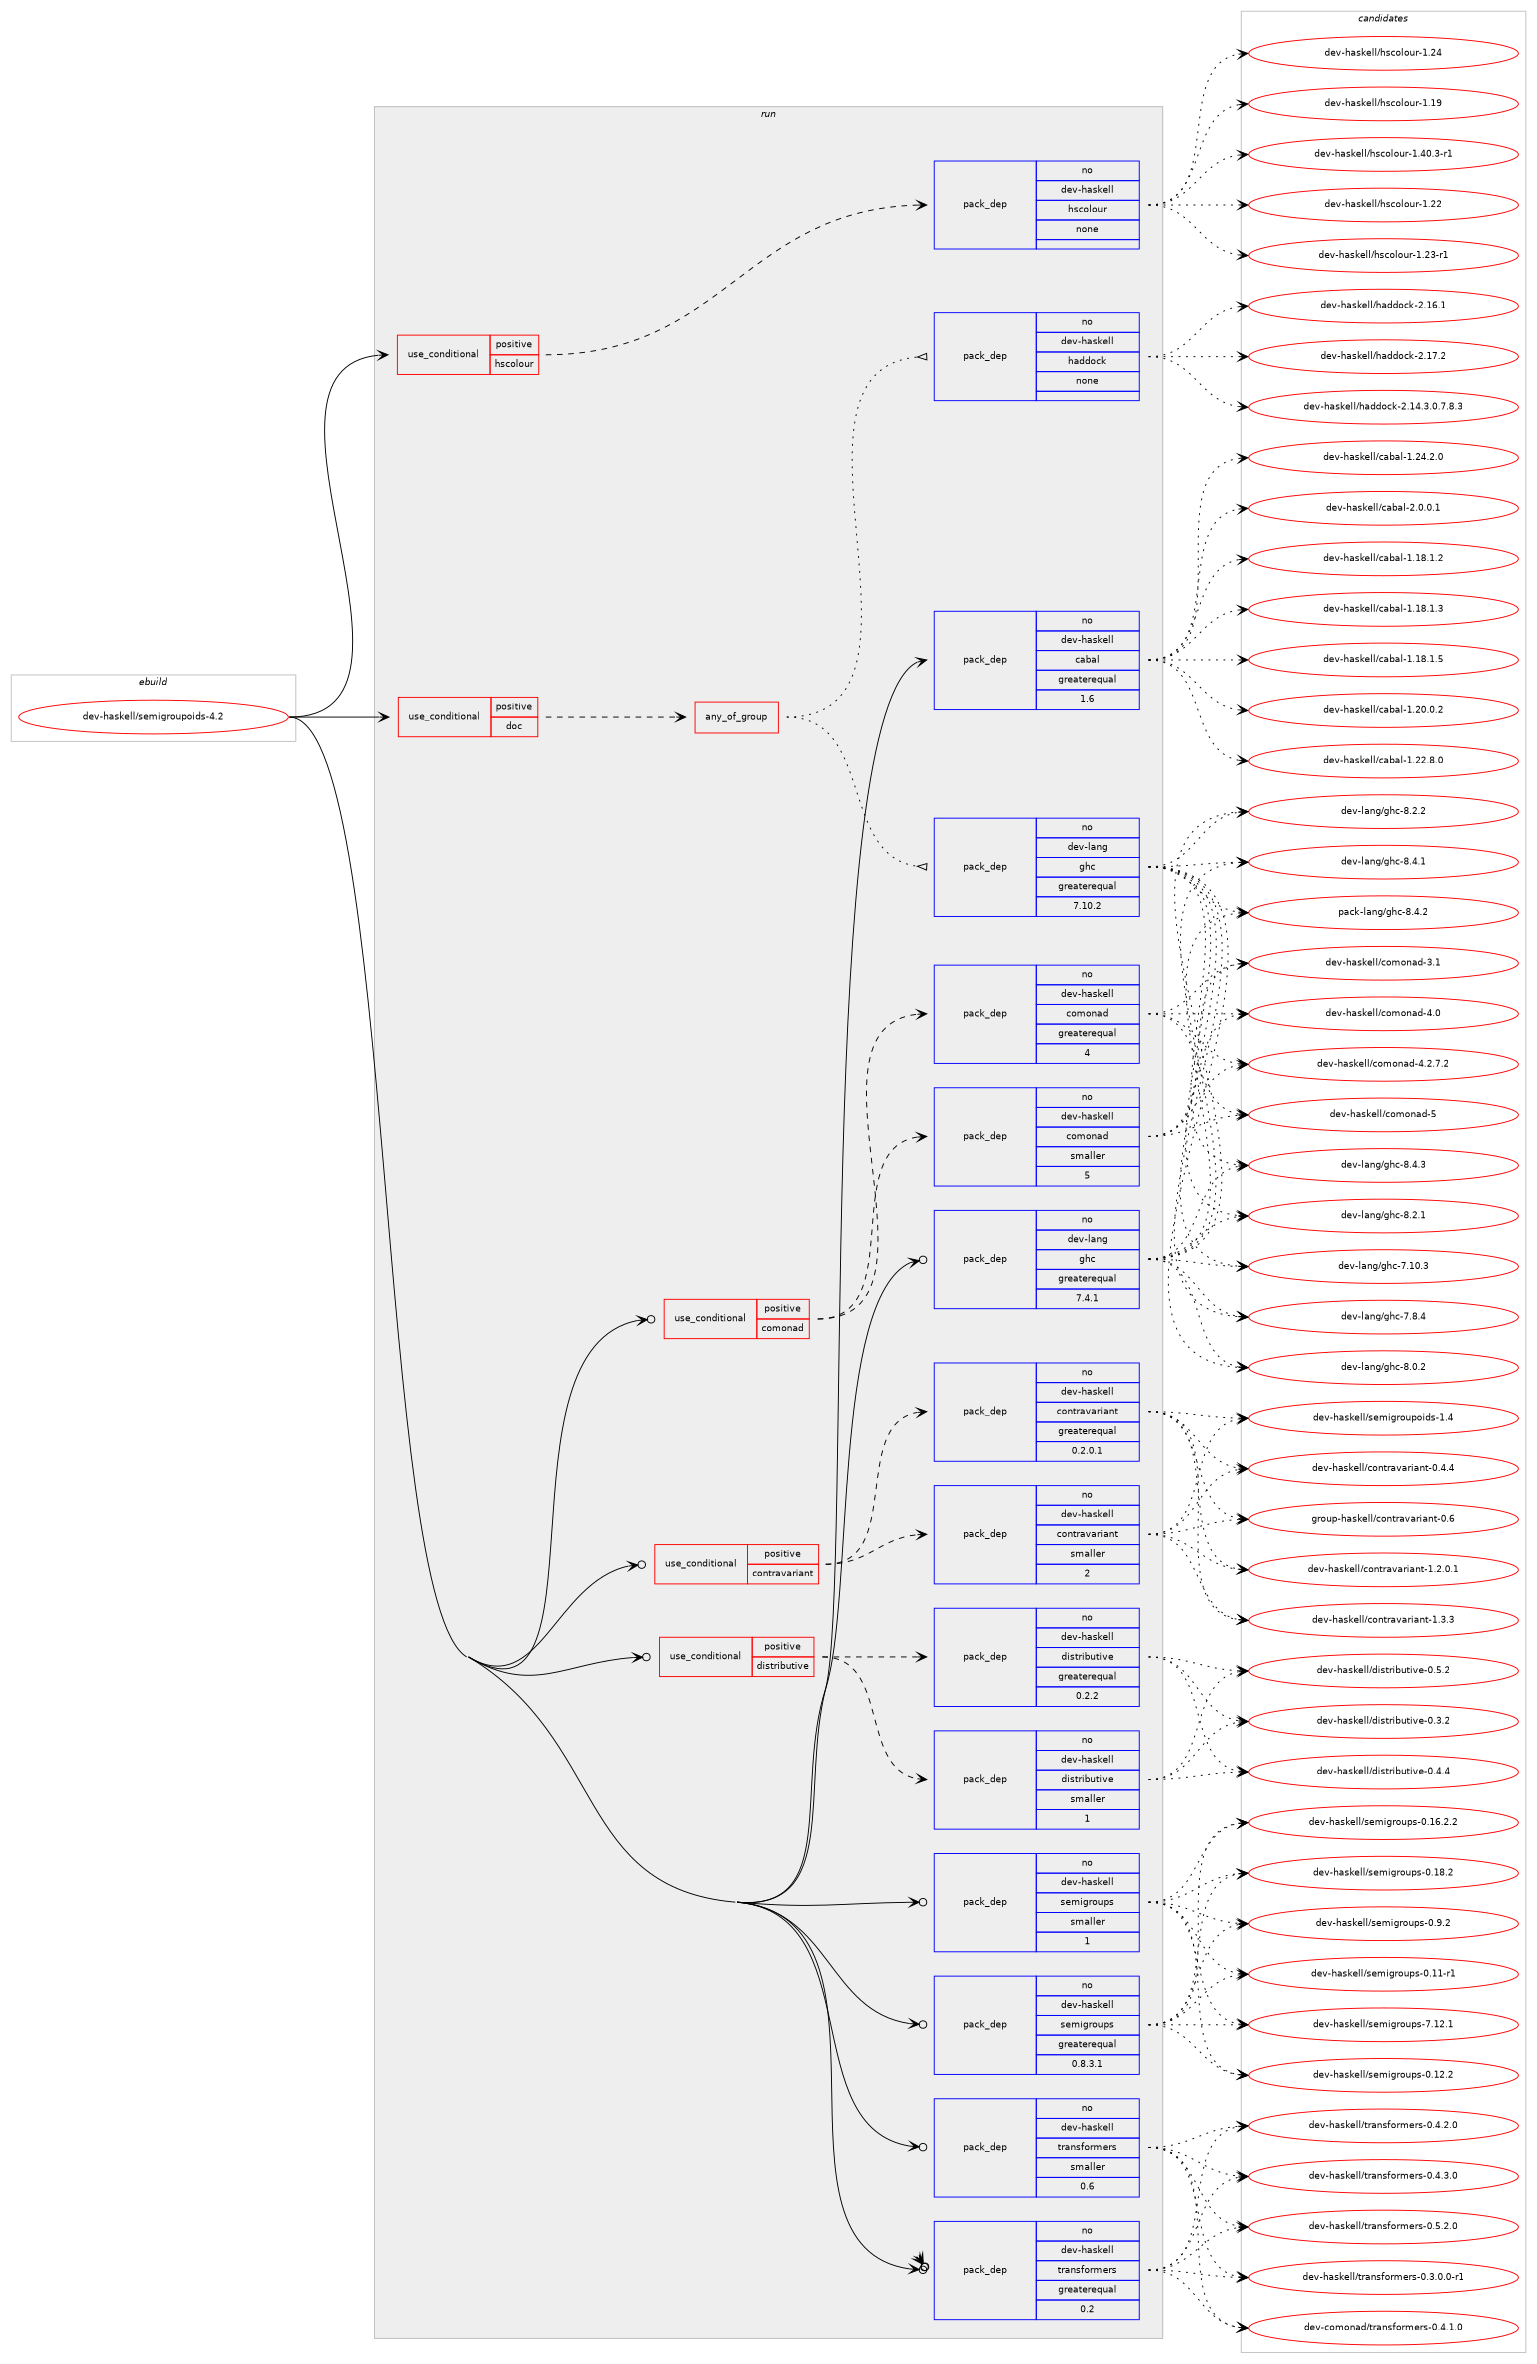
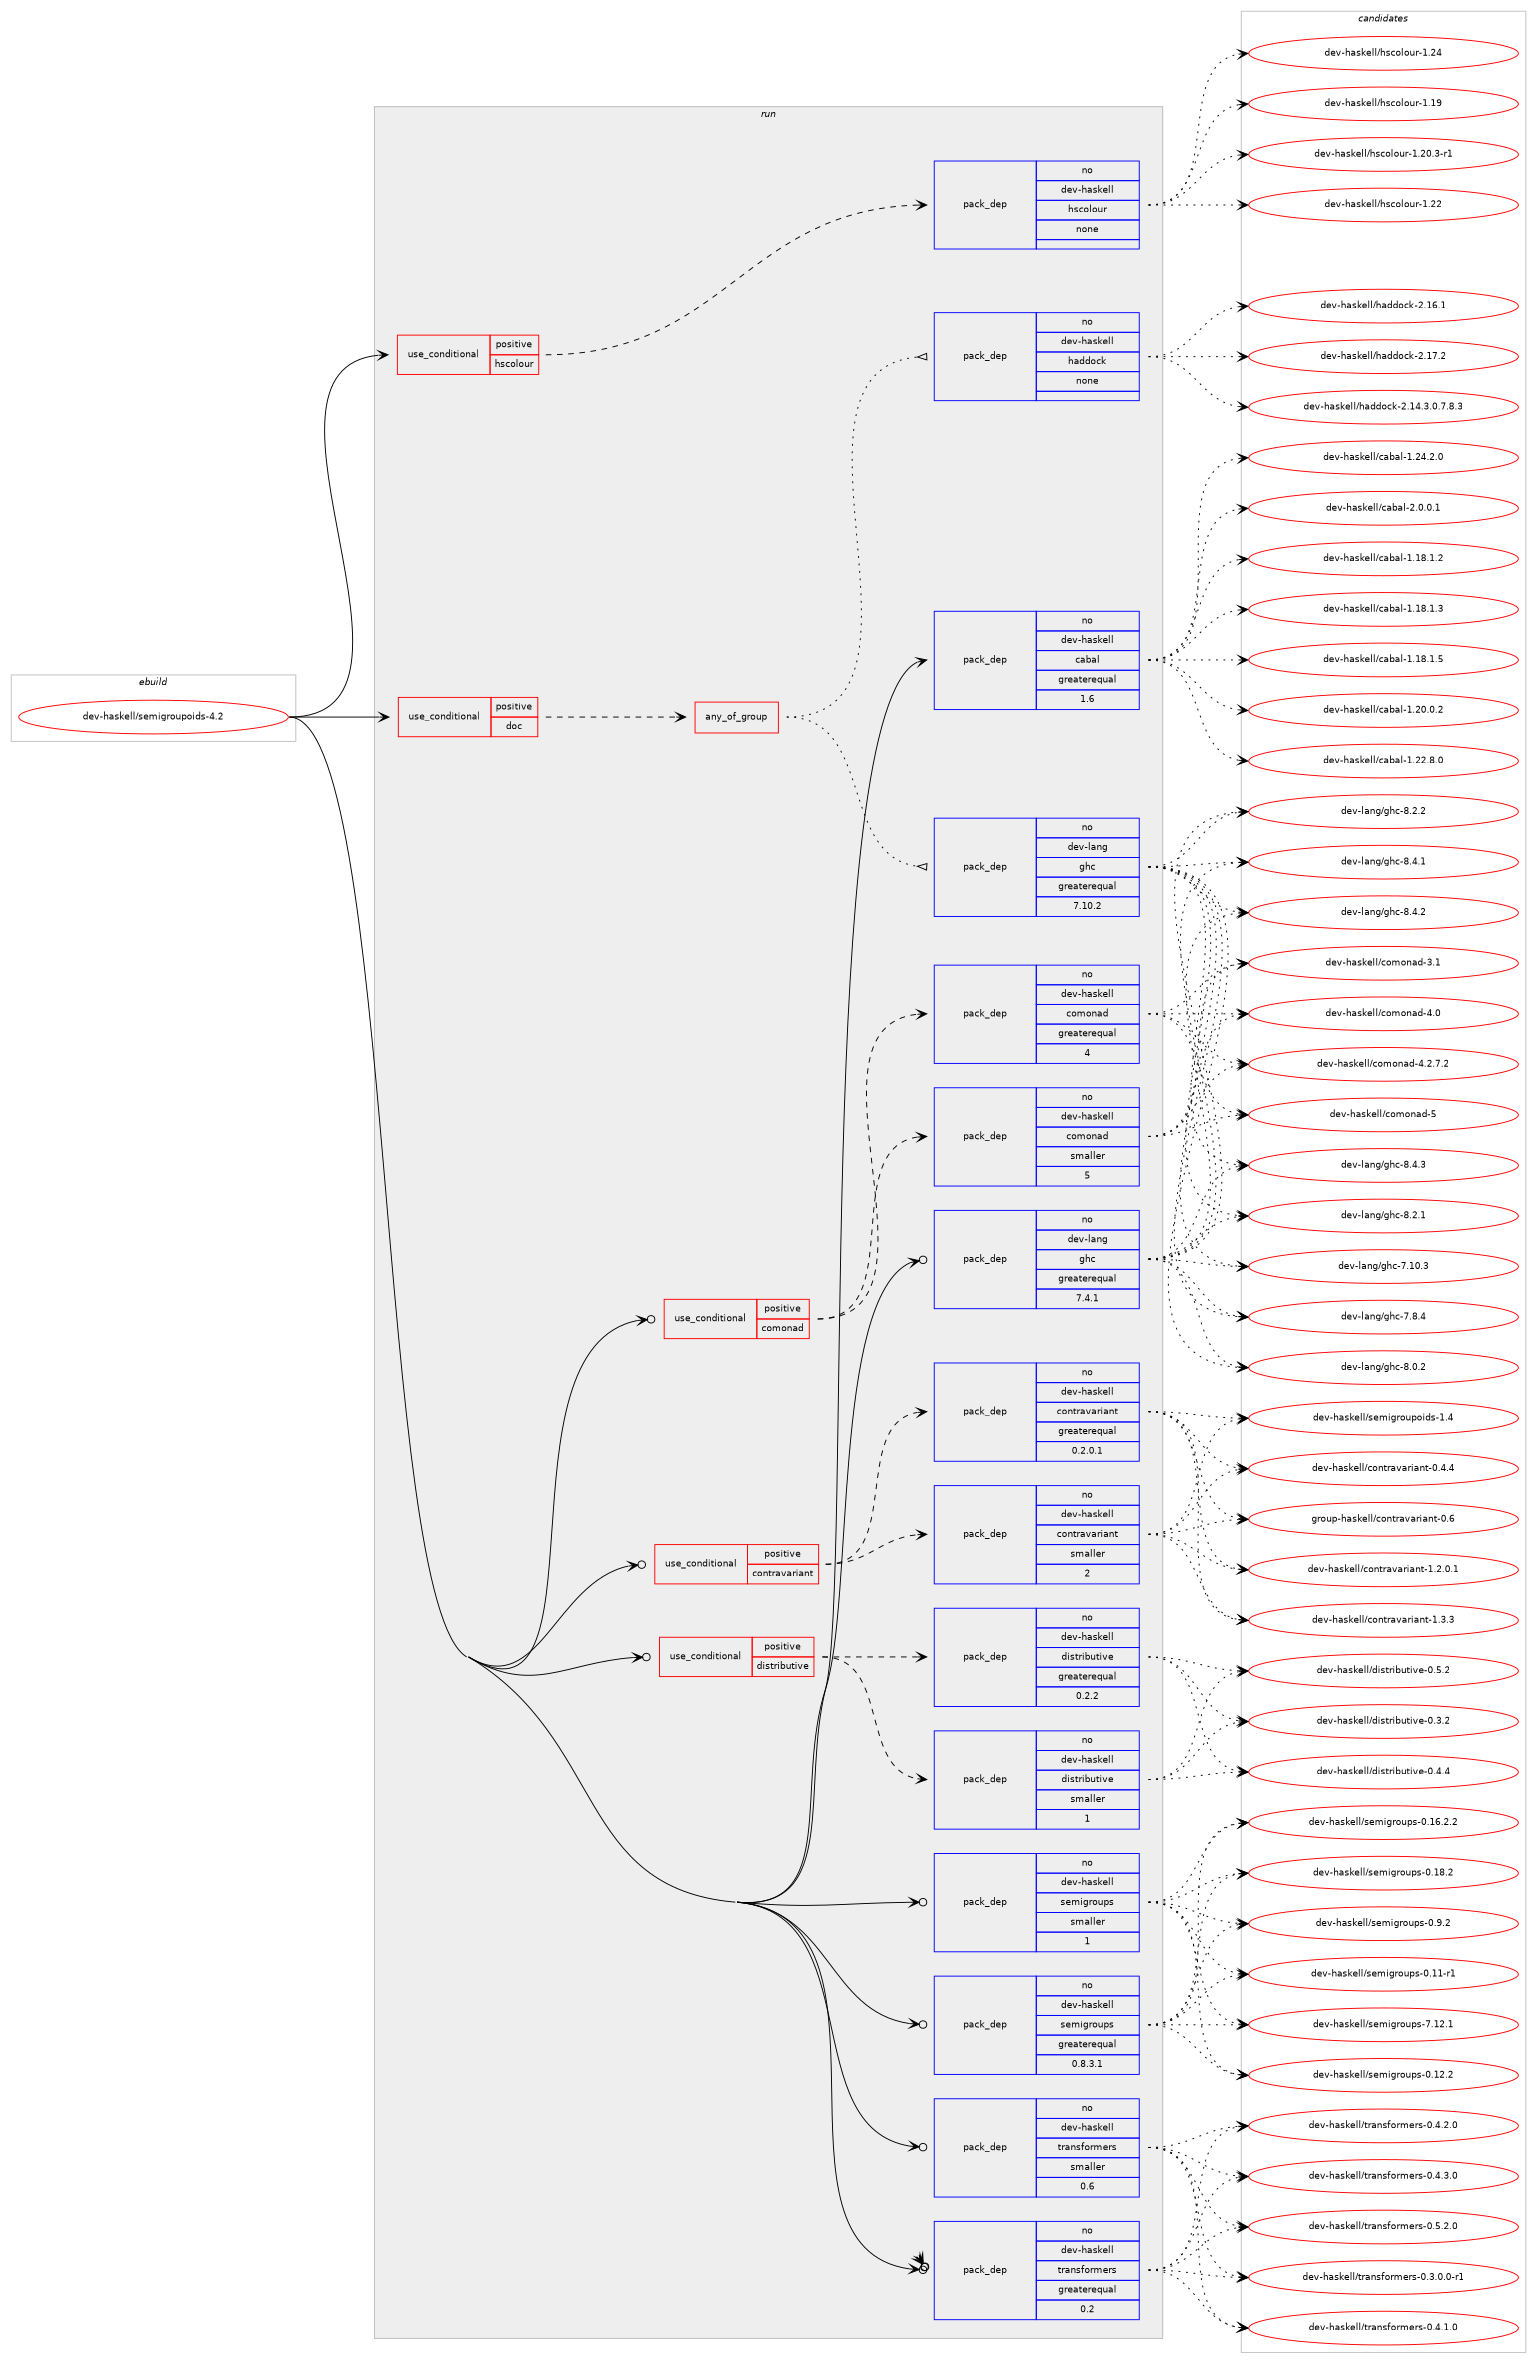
(1384, 154) -> (1384, 154)
(1384, 256) -> none
(1384, 913) -> (1384, 913)
(1384, 2328) -> (1384, 2328)
